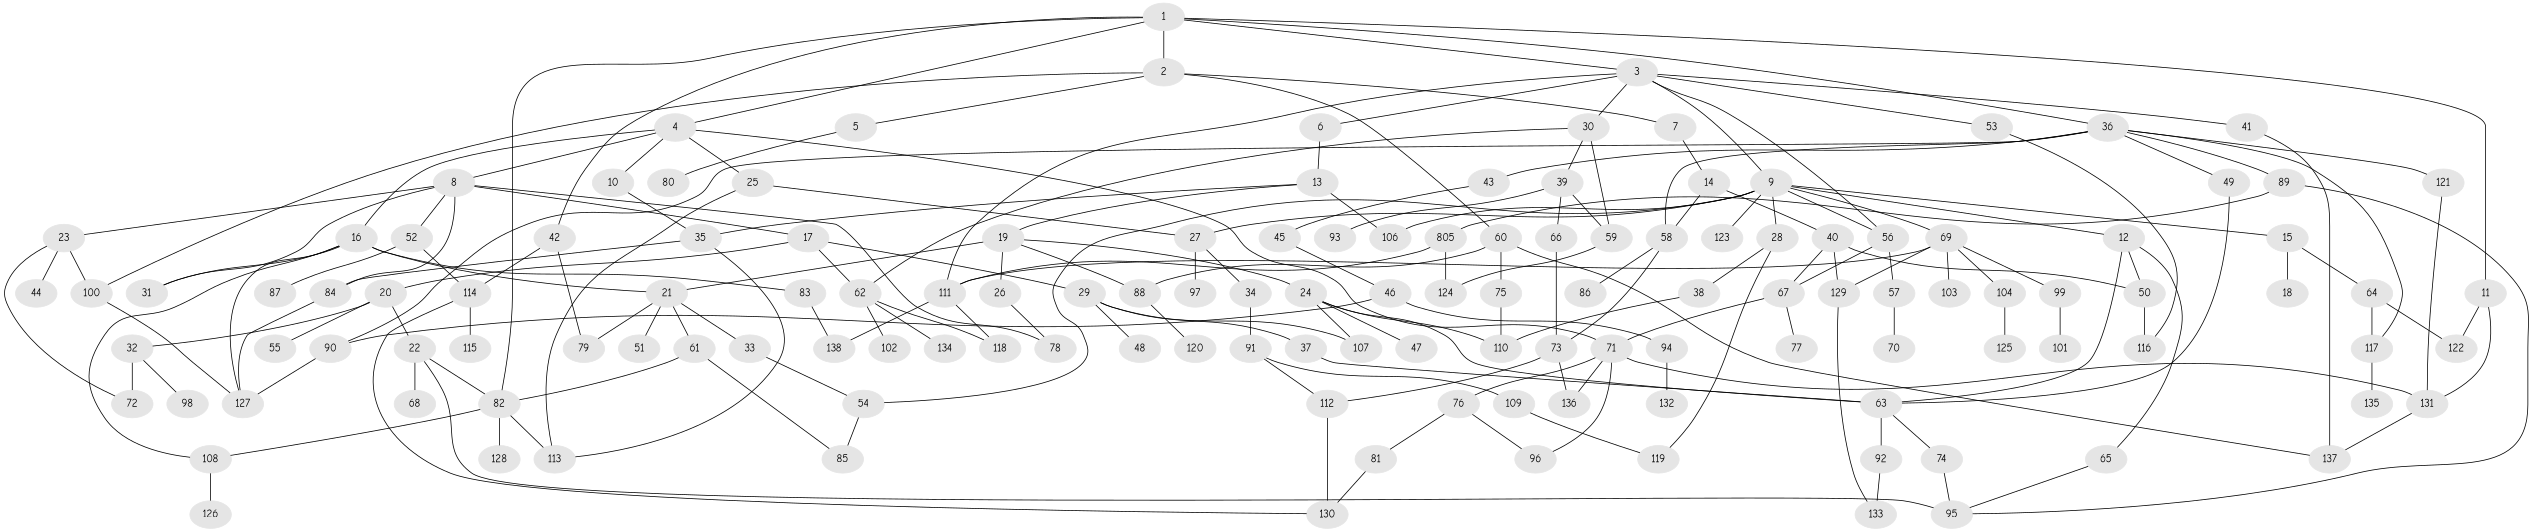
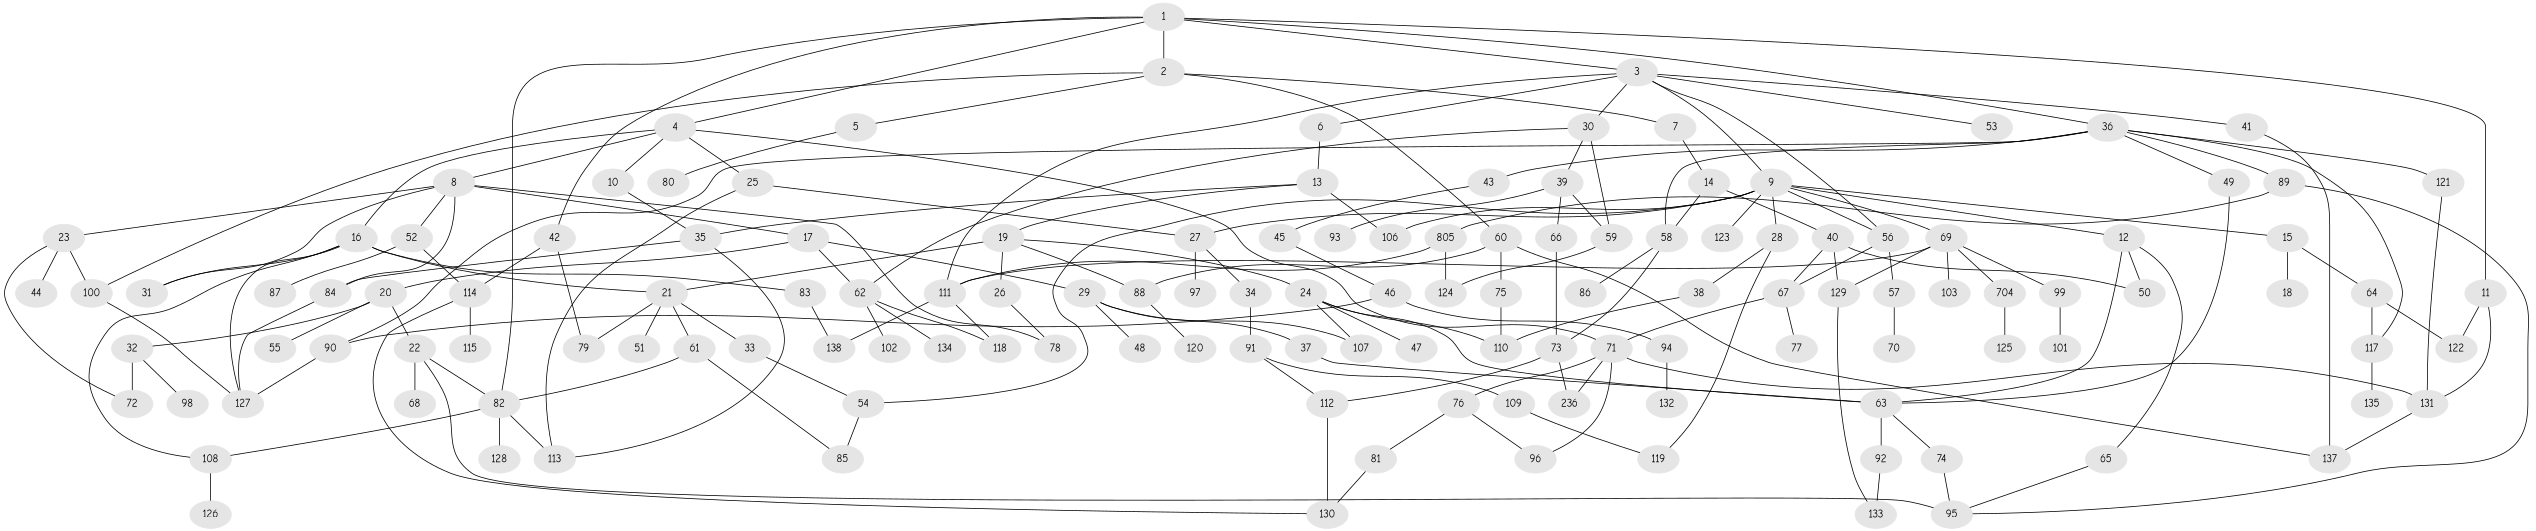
(2005, 293) -> (2005, 293)
(2145, 349) -> none
(1569, 404) -> (1569, 404)
